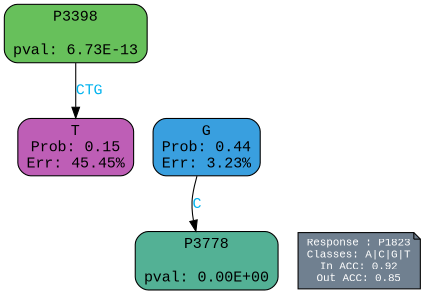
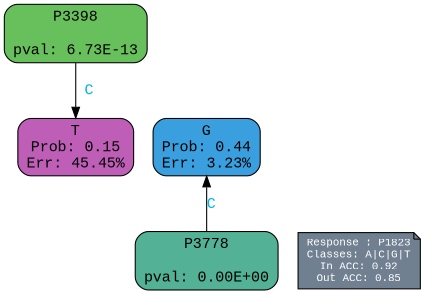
(89, 90) -> (89, 90)
(192, 198) -> (207, 209)
